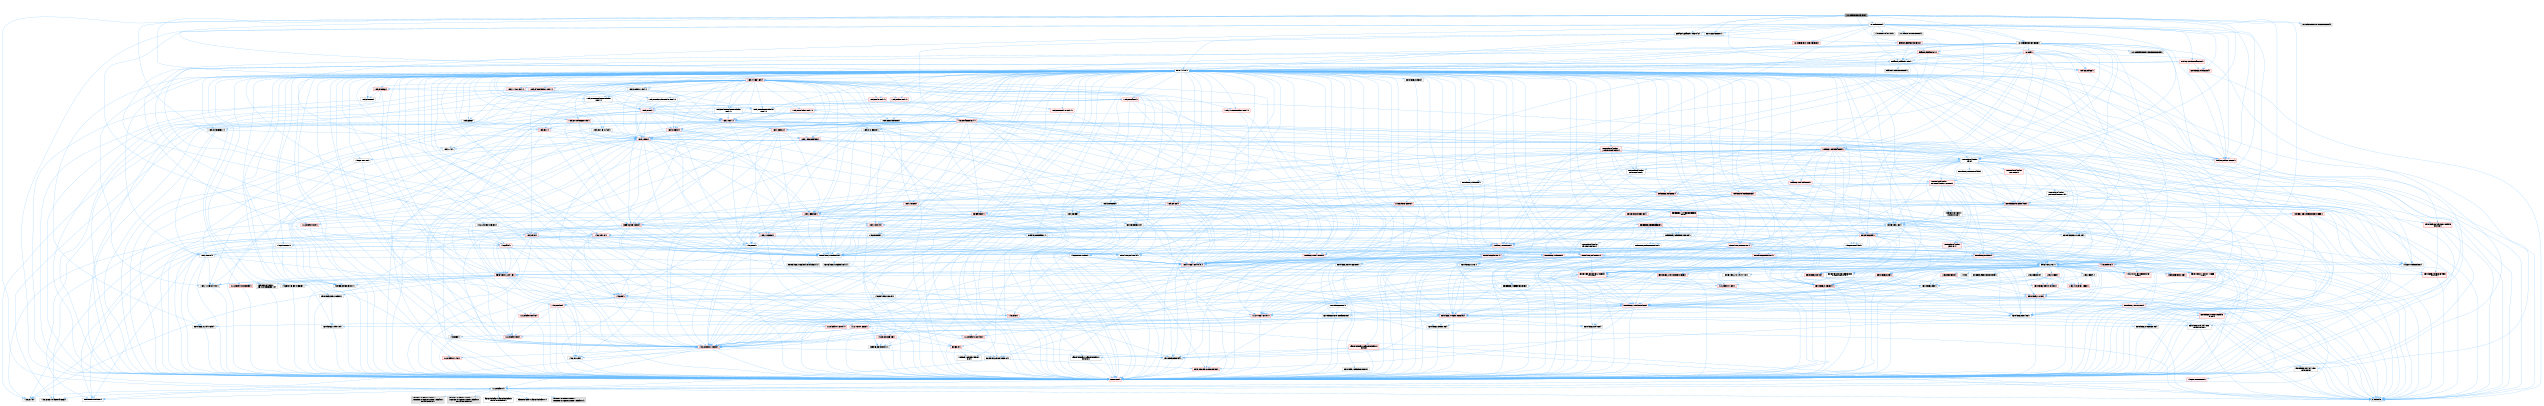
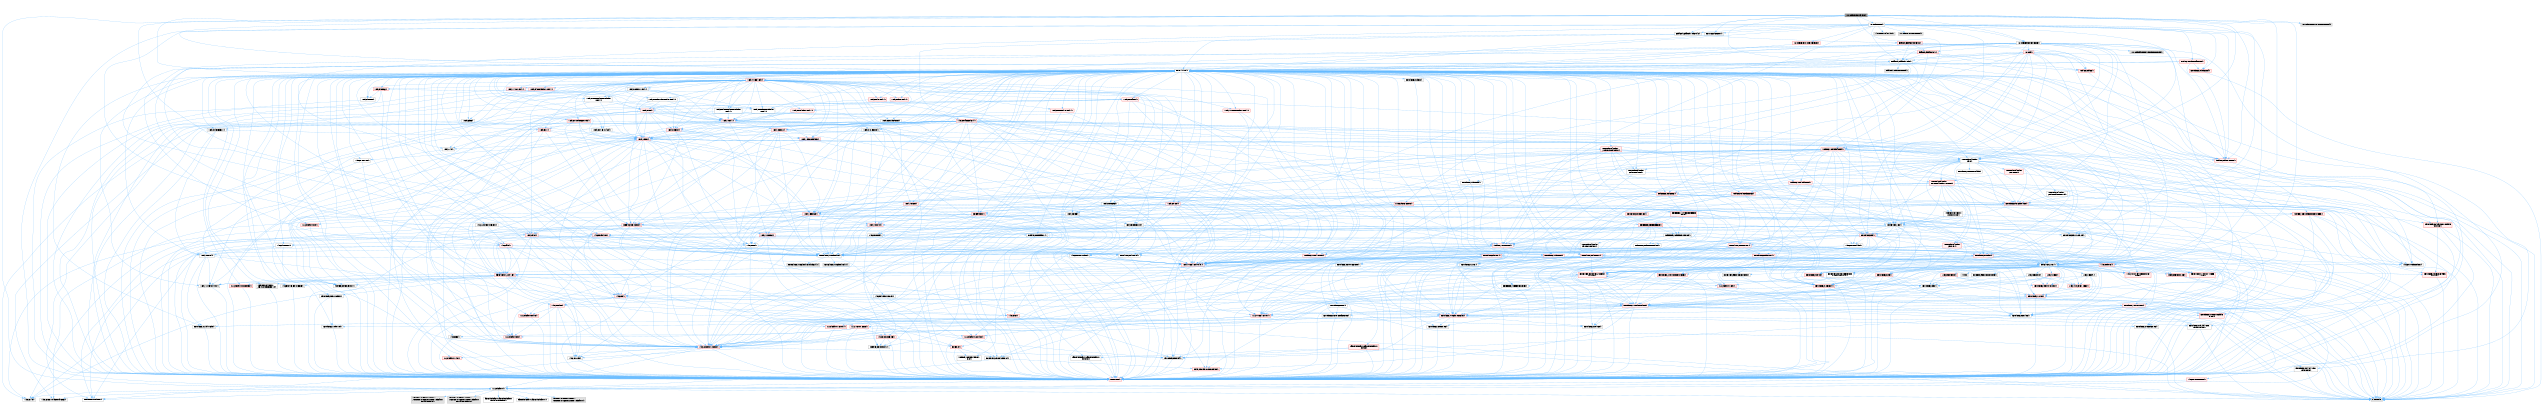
(601, 235) -> (601, 235)
(1736, 275) -> (1736, 275)
(1356, 369) -> none
